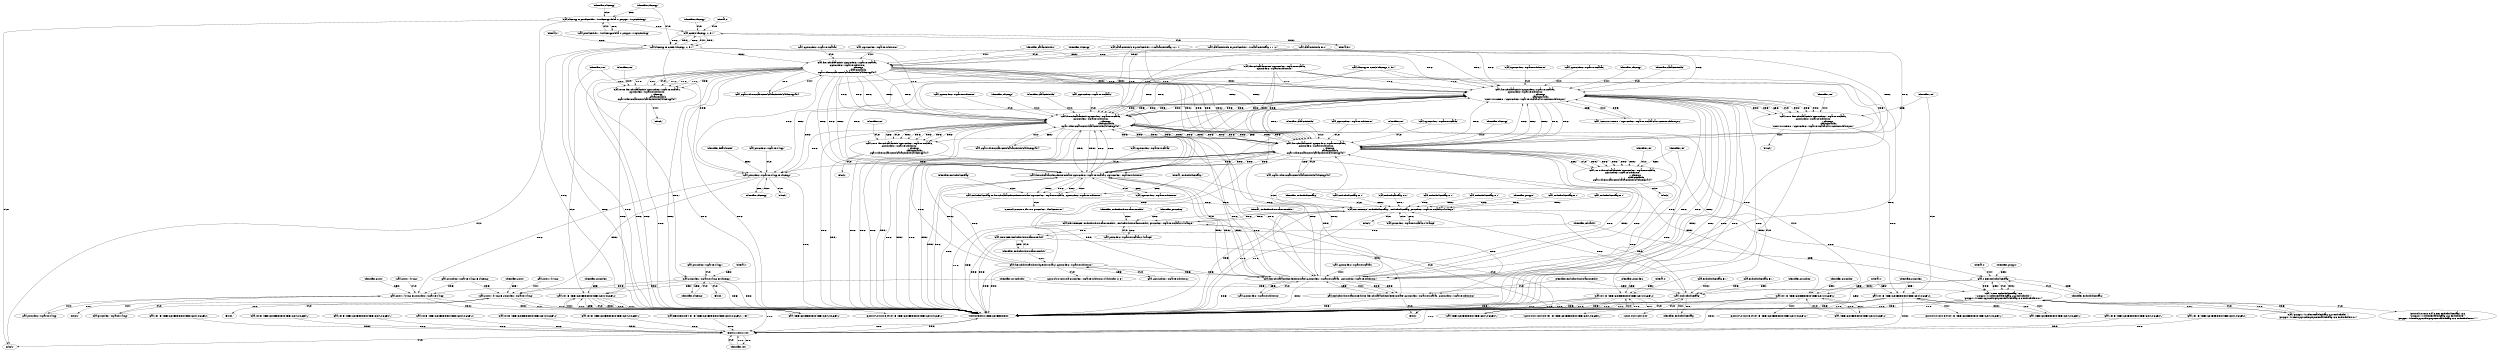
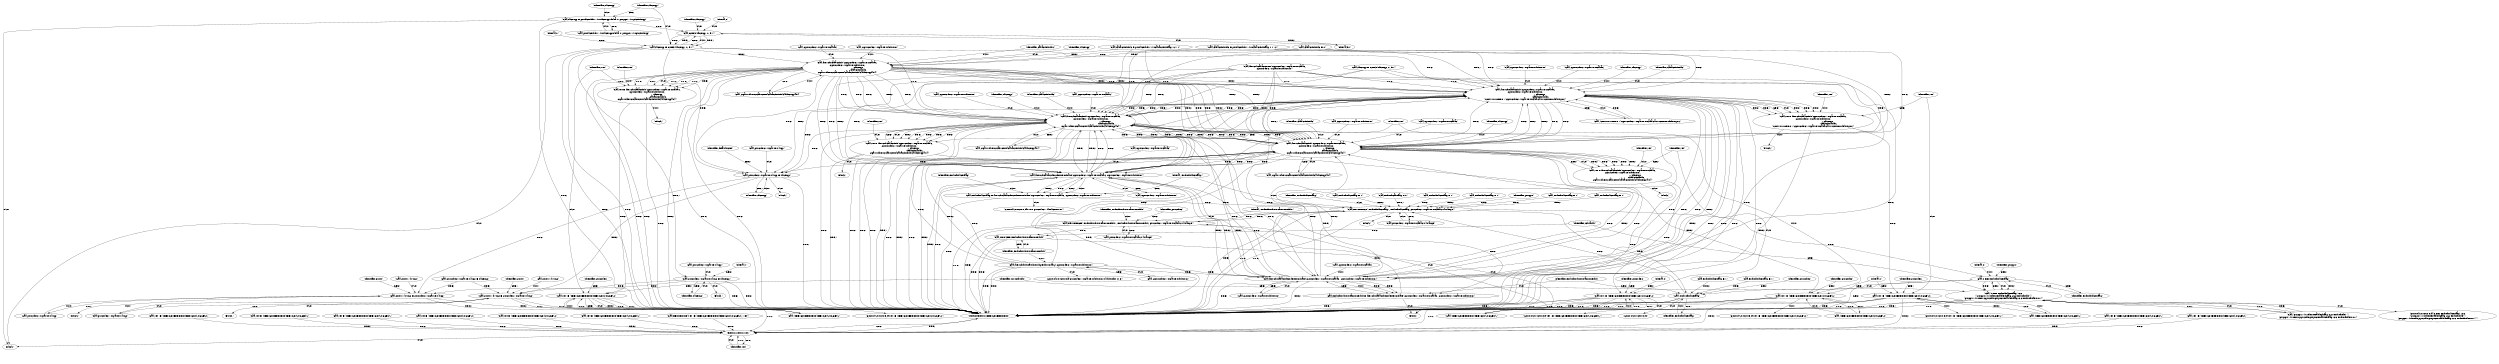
(1263, 286) -> (1263, 286)
(1870, 286) -> (1870, 286)
